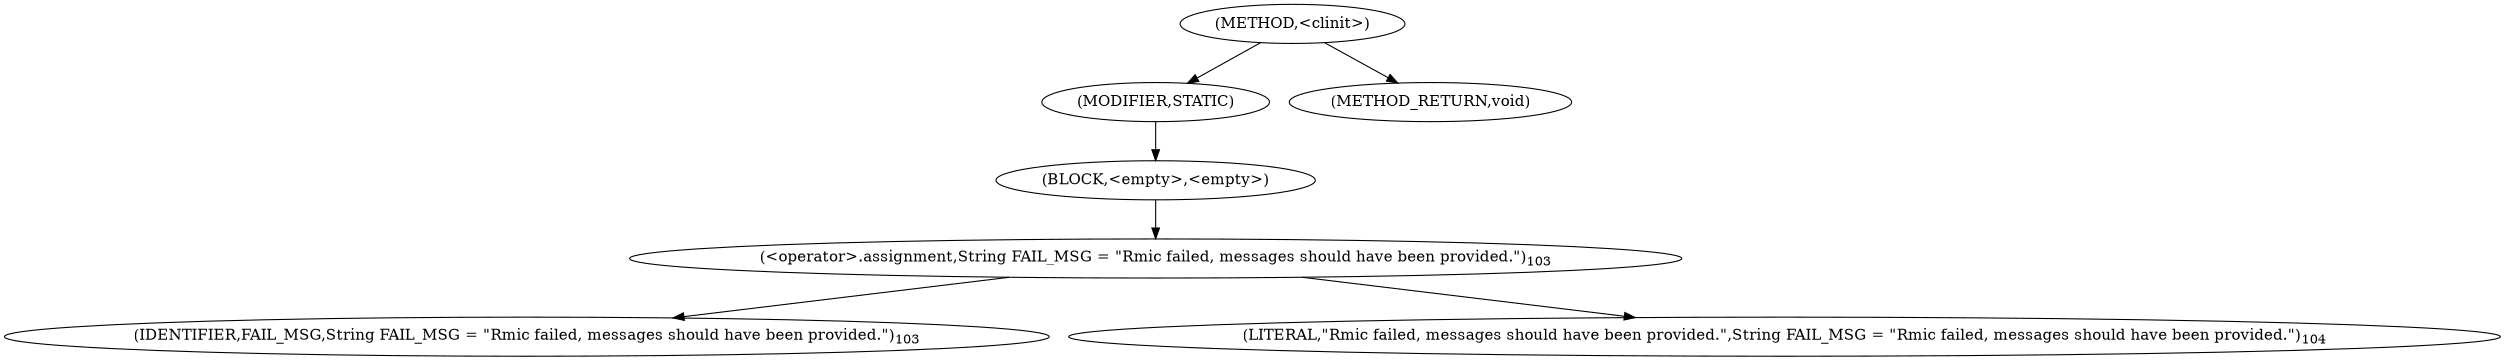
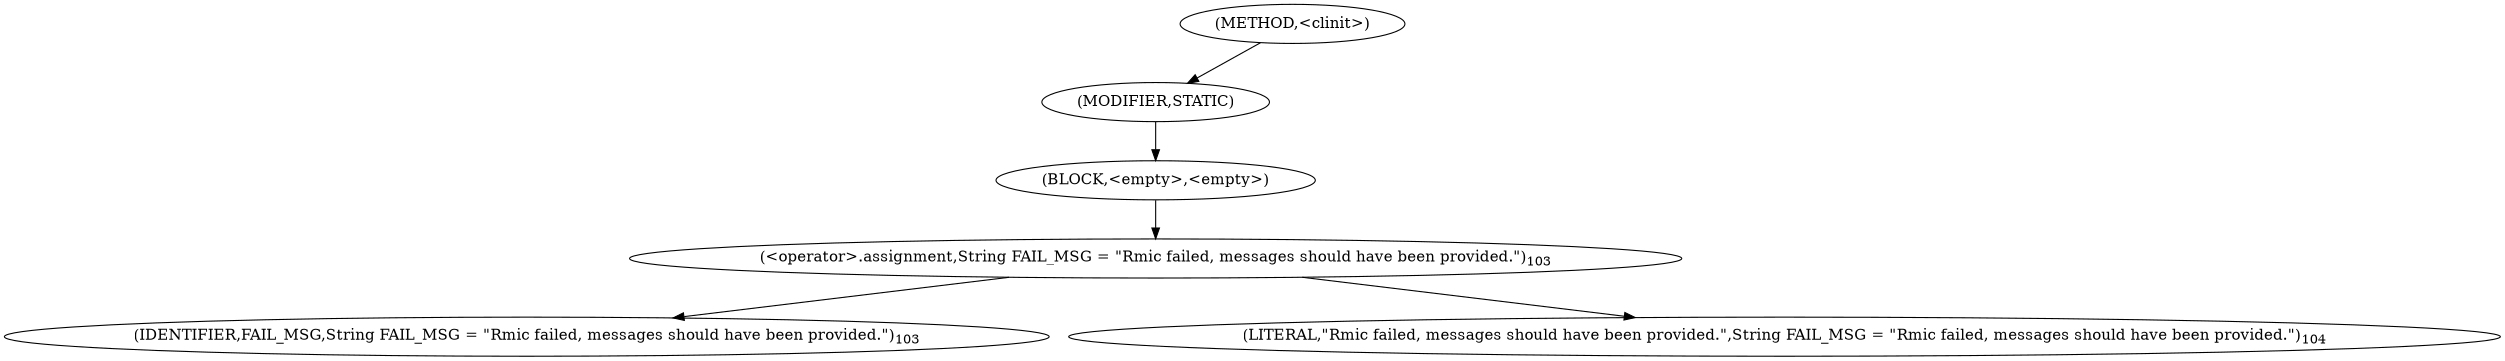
(1430, 102) -> none
